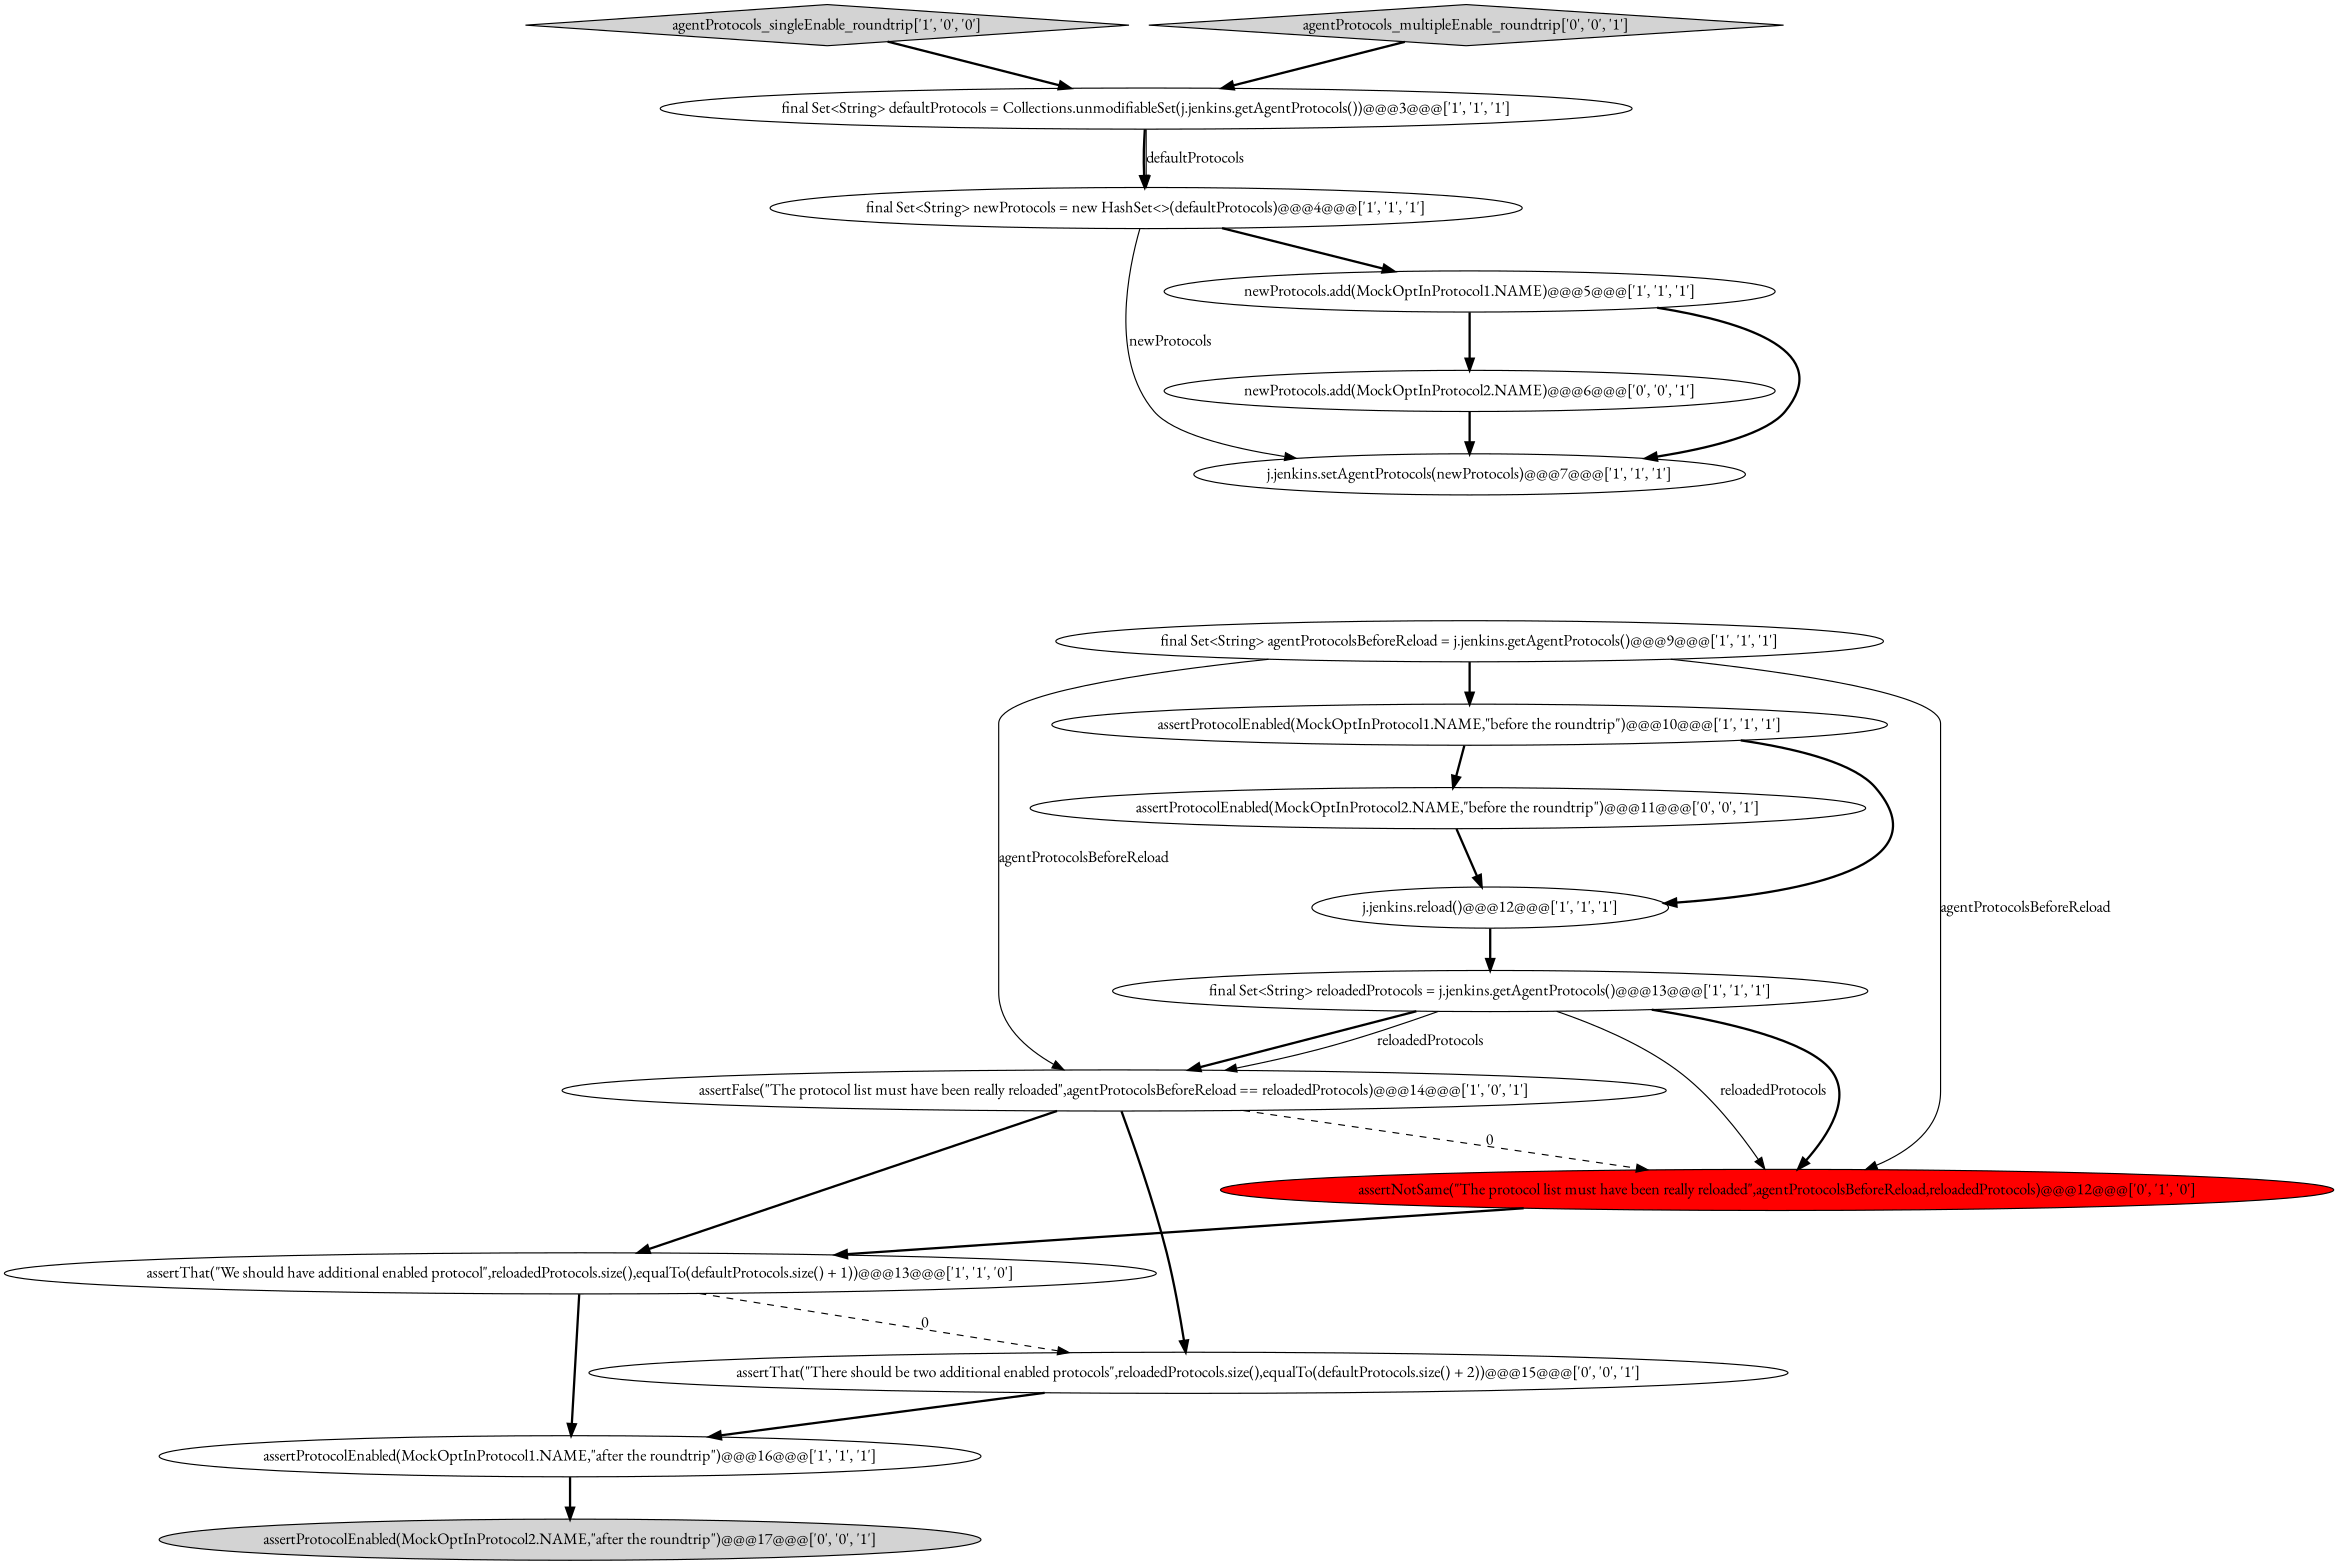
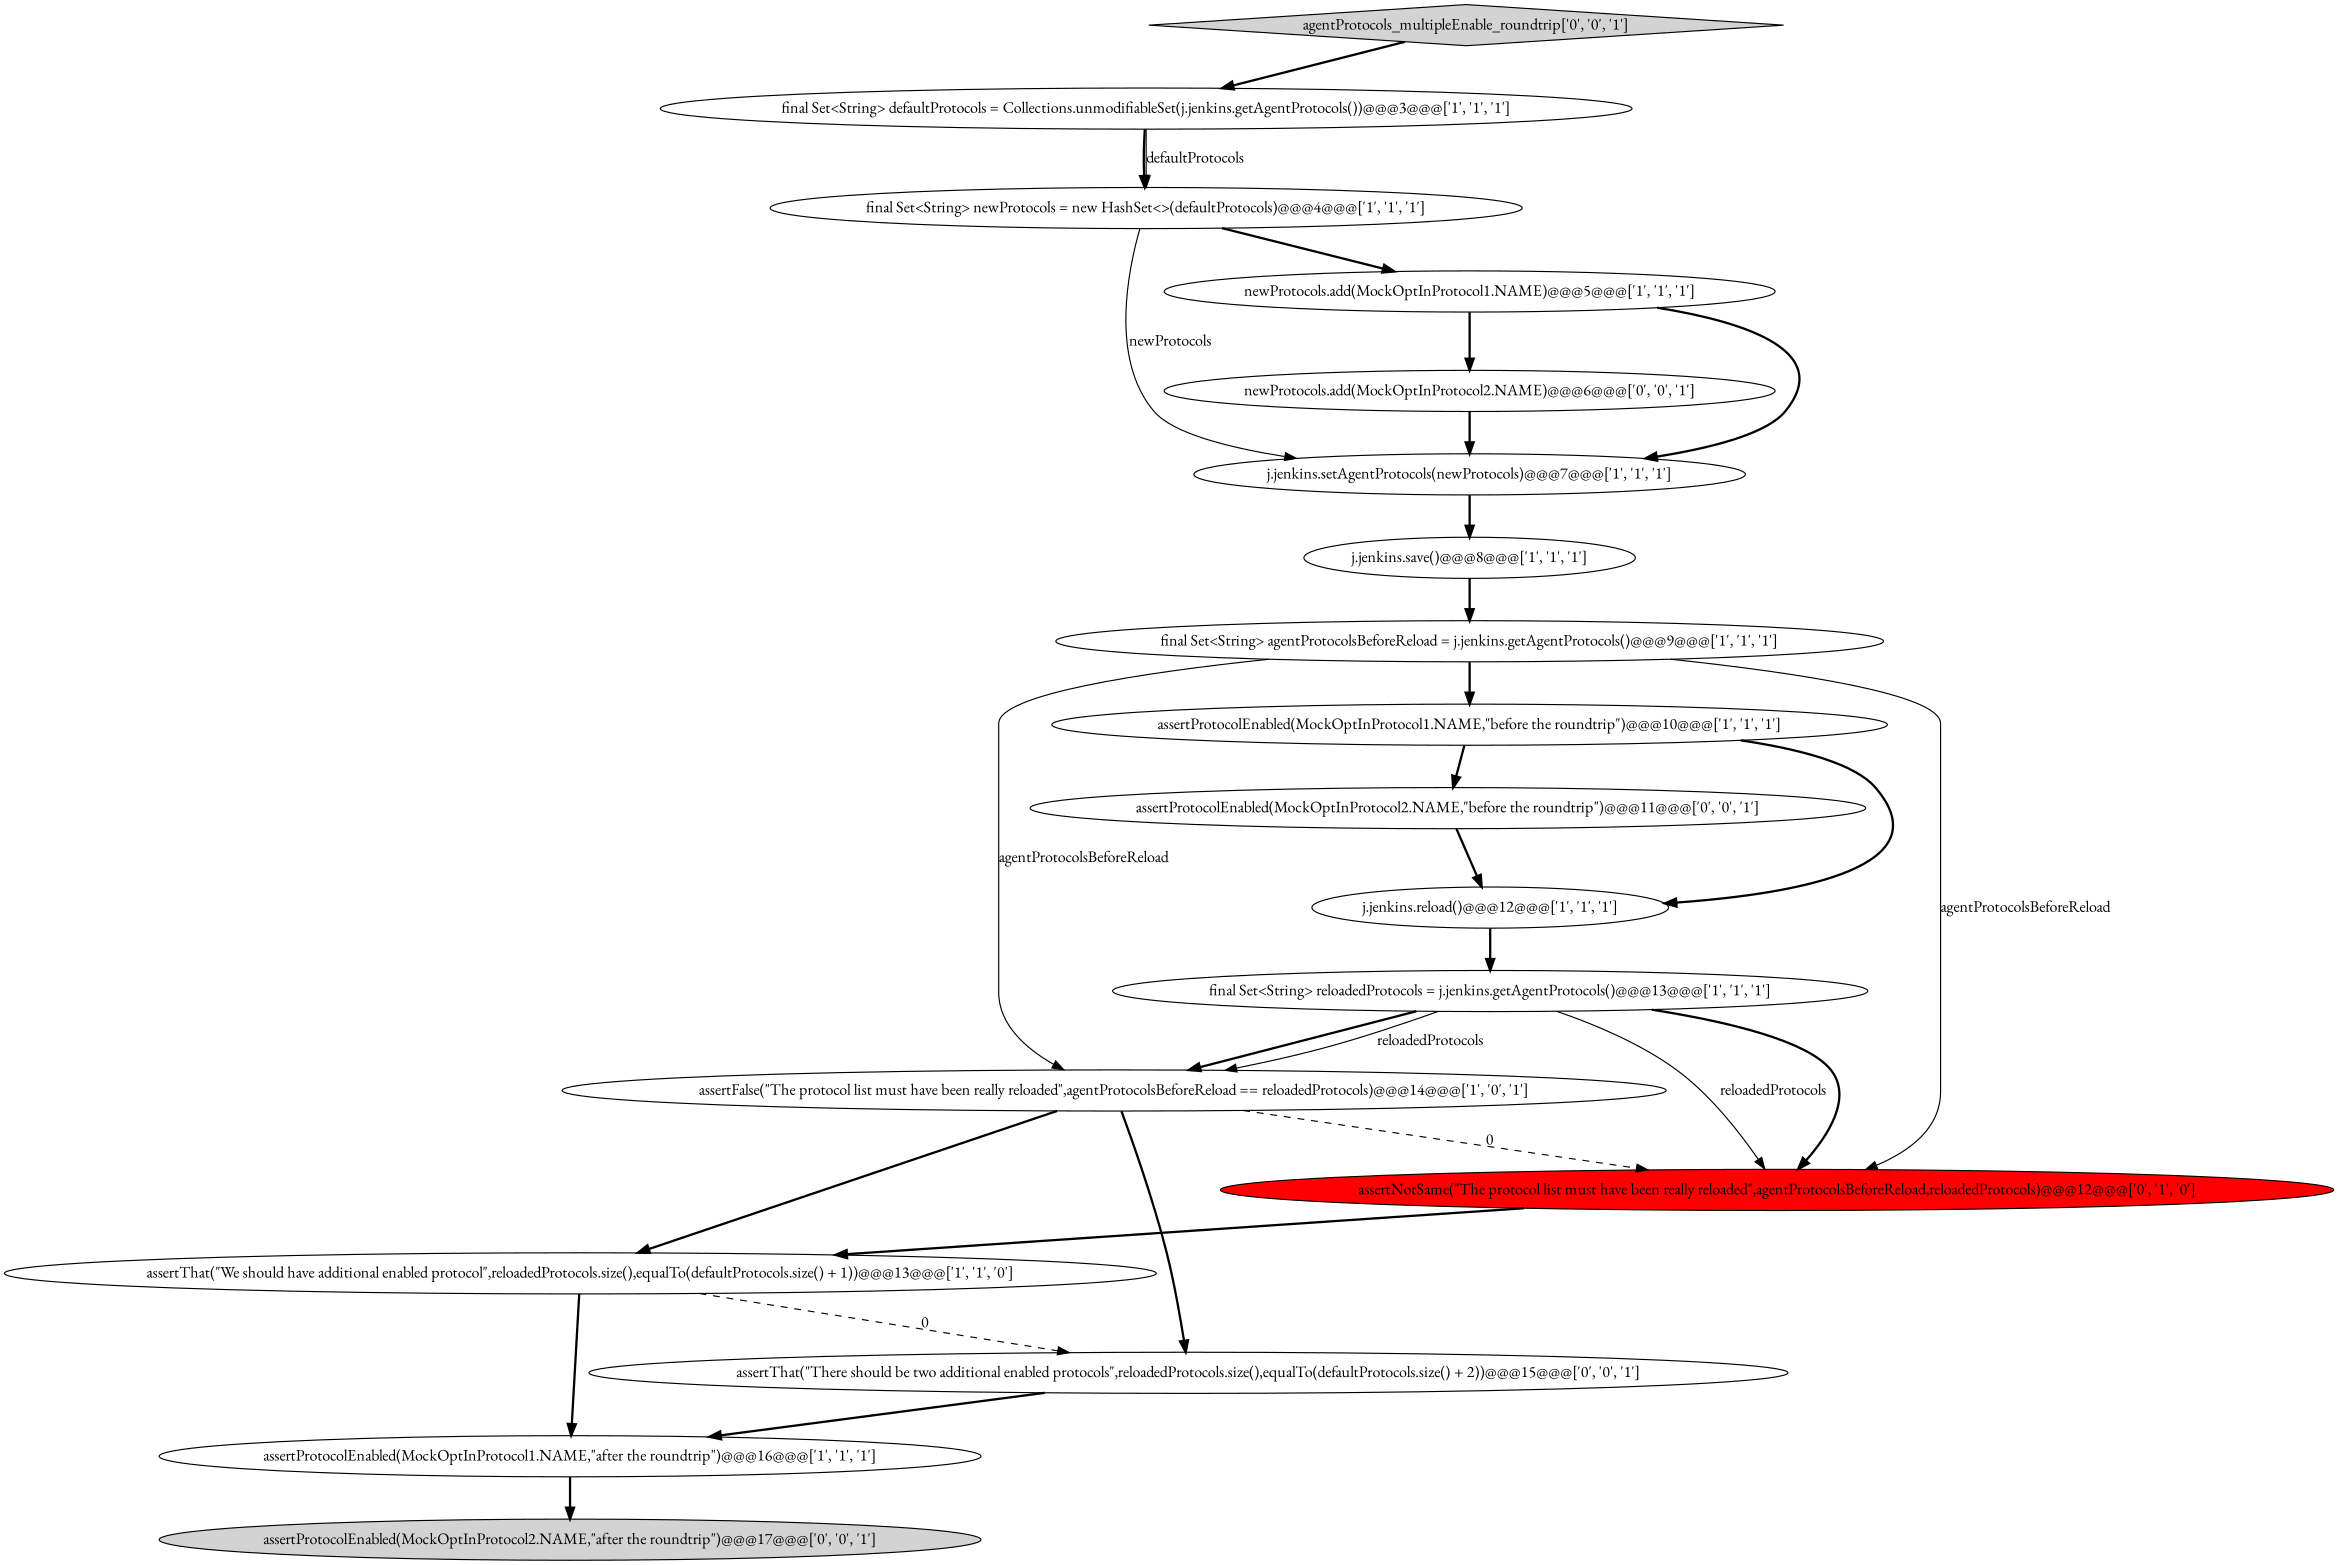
(827, 25) -> none
none -> (1470, 558)
